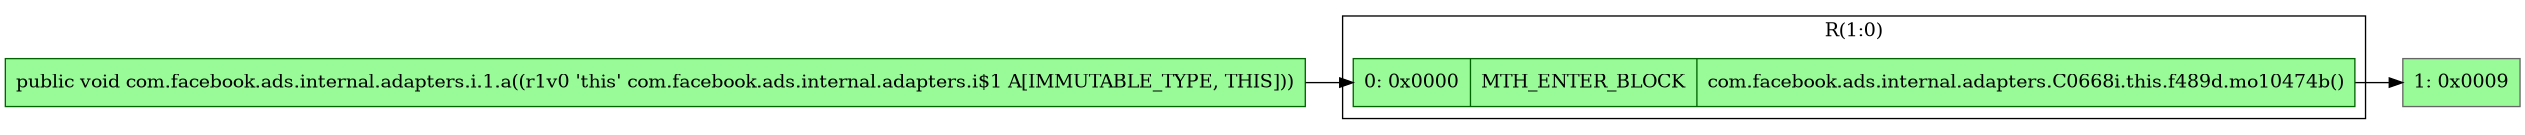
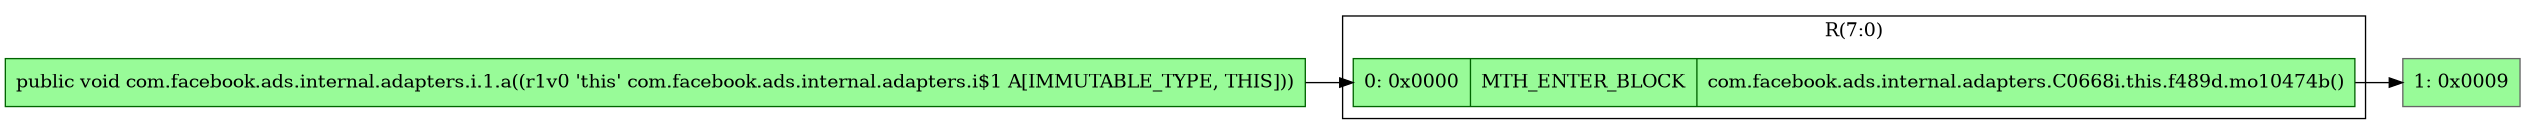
(1854, 31) -> (1854, 31)
